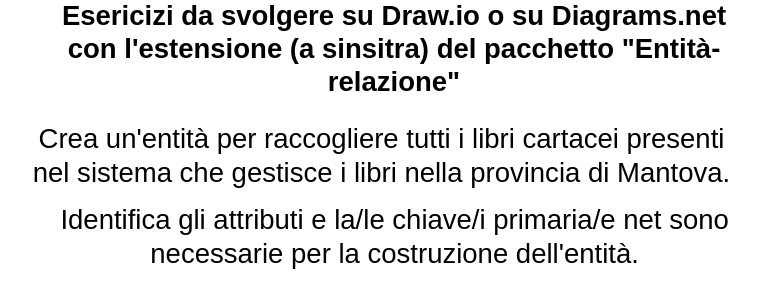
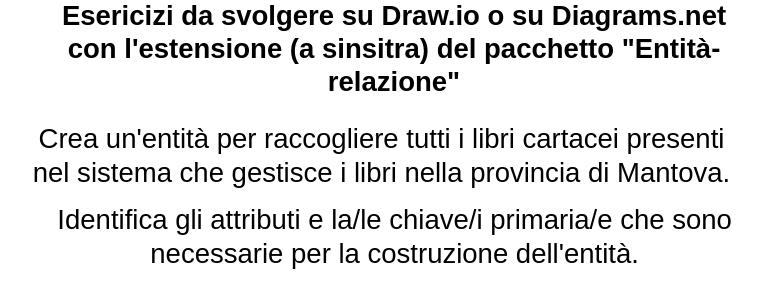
(395, 237) -> (395, 237)
